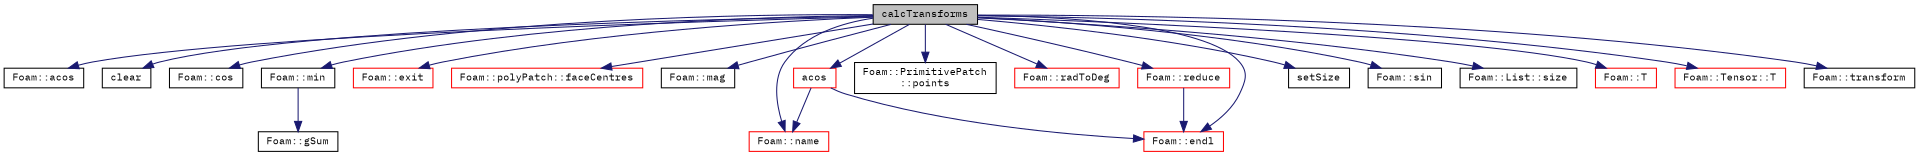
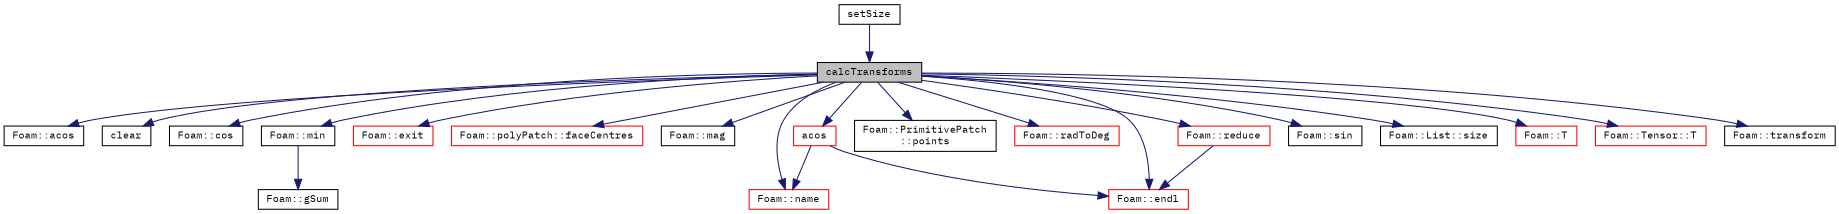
(1132, 37) -> (870, 38)
